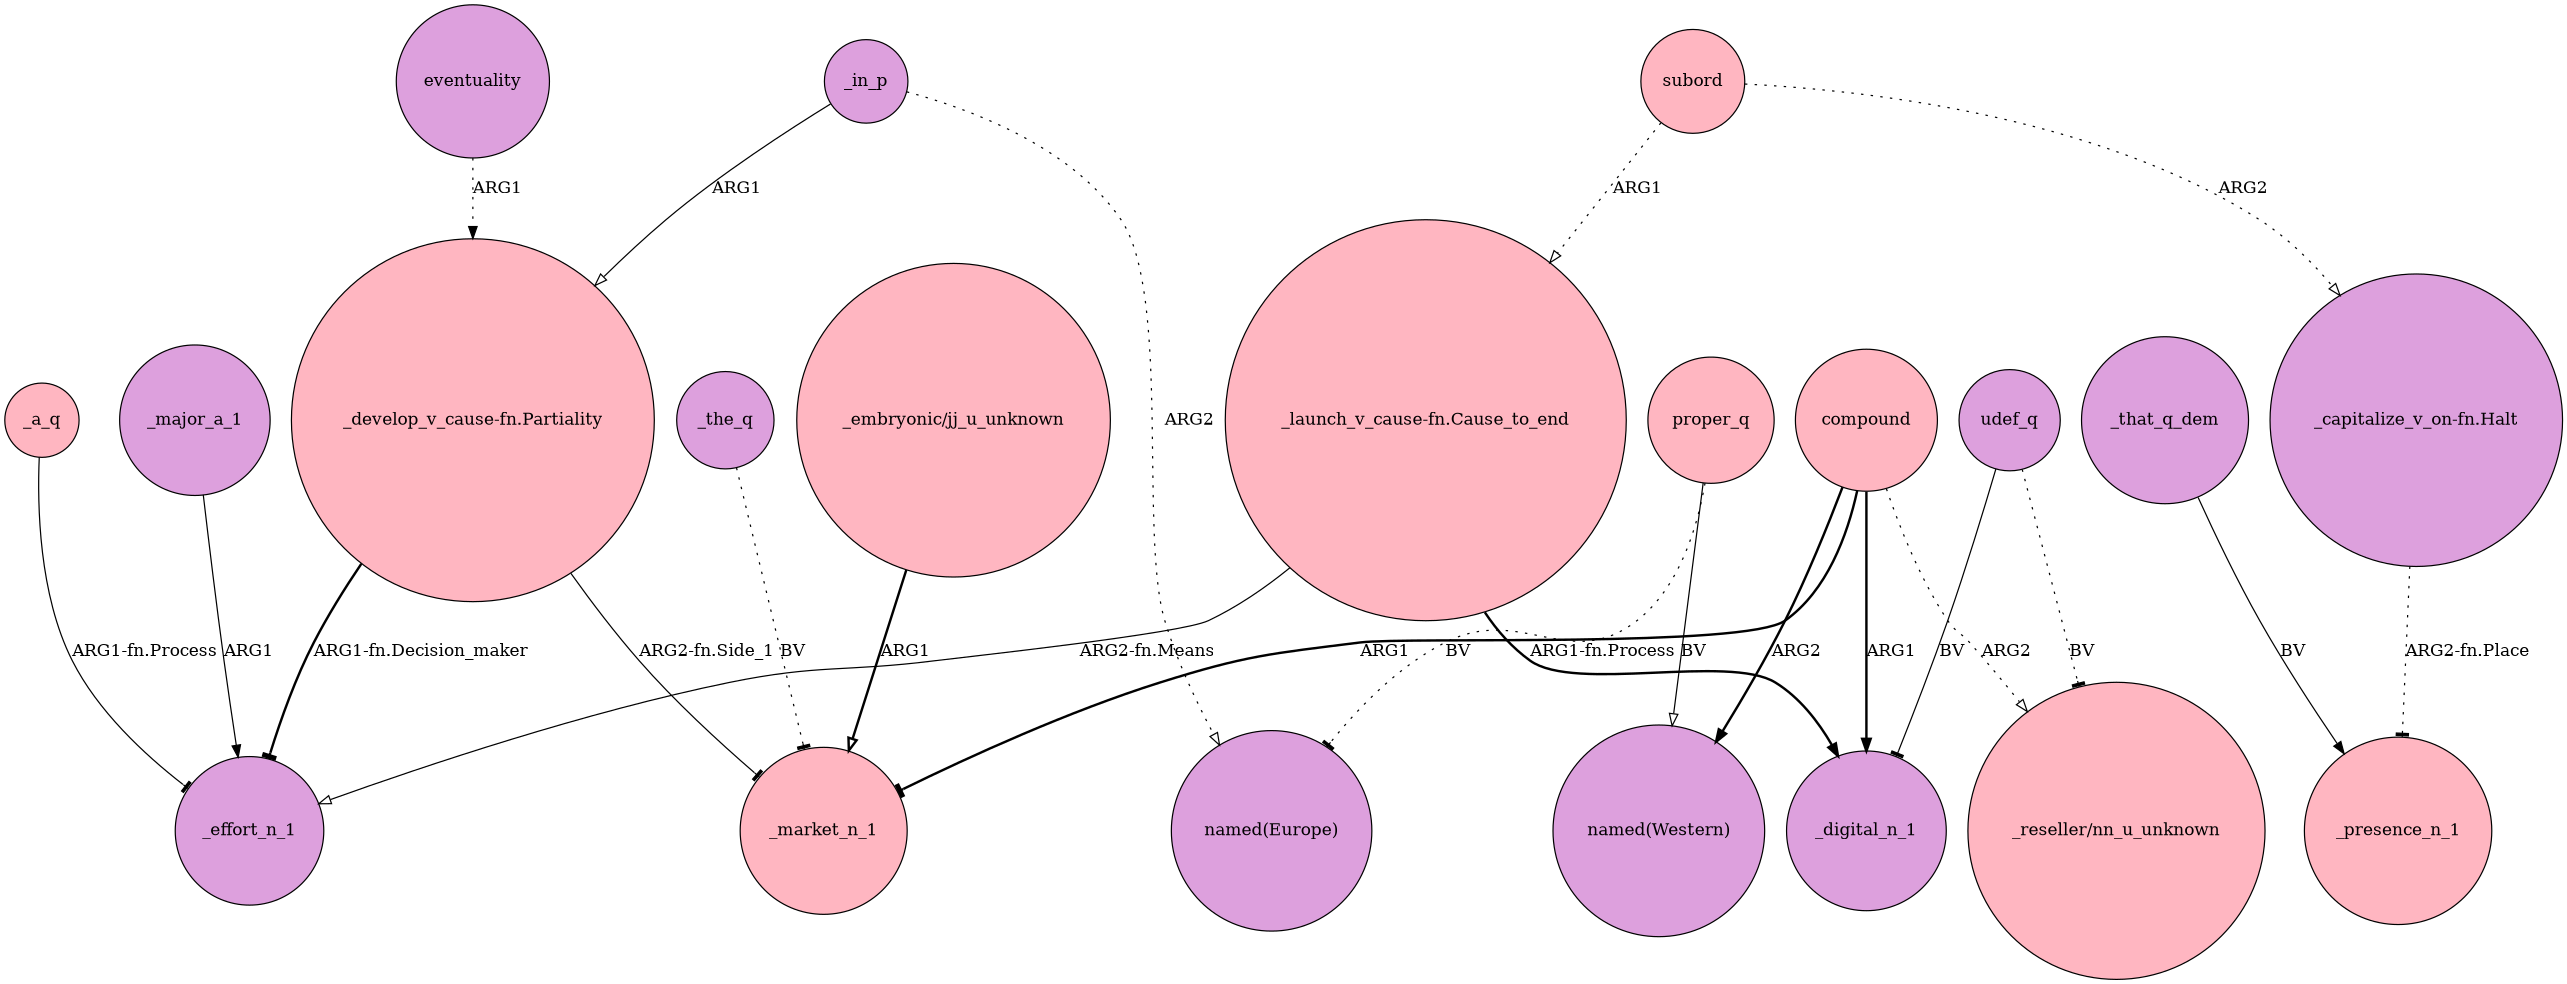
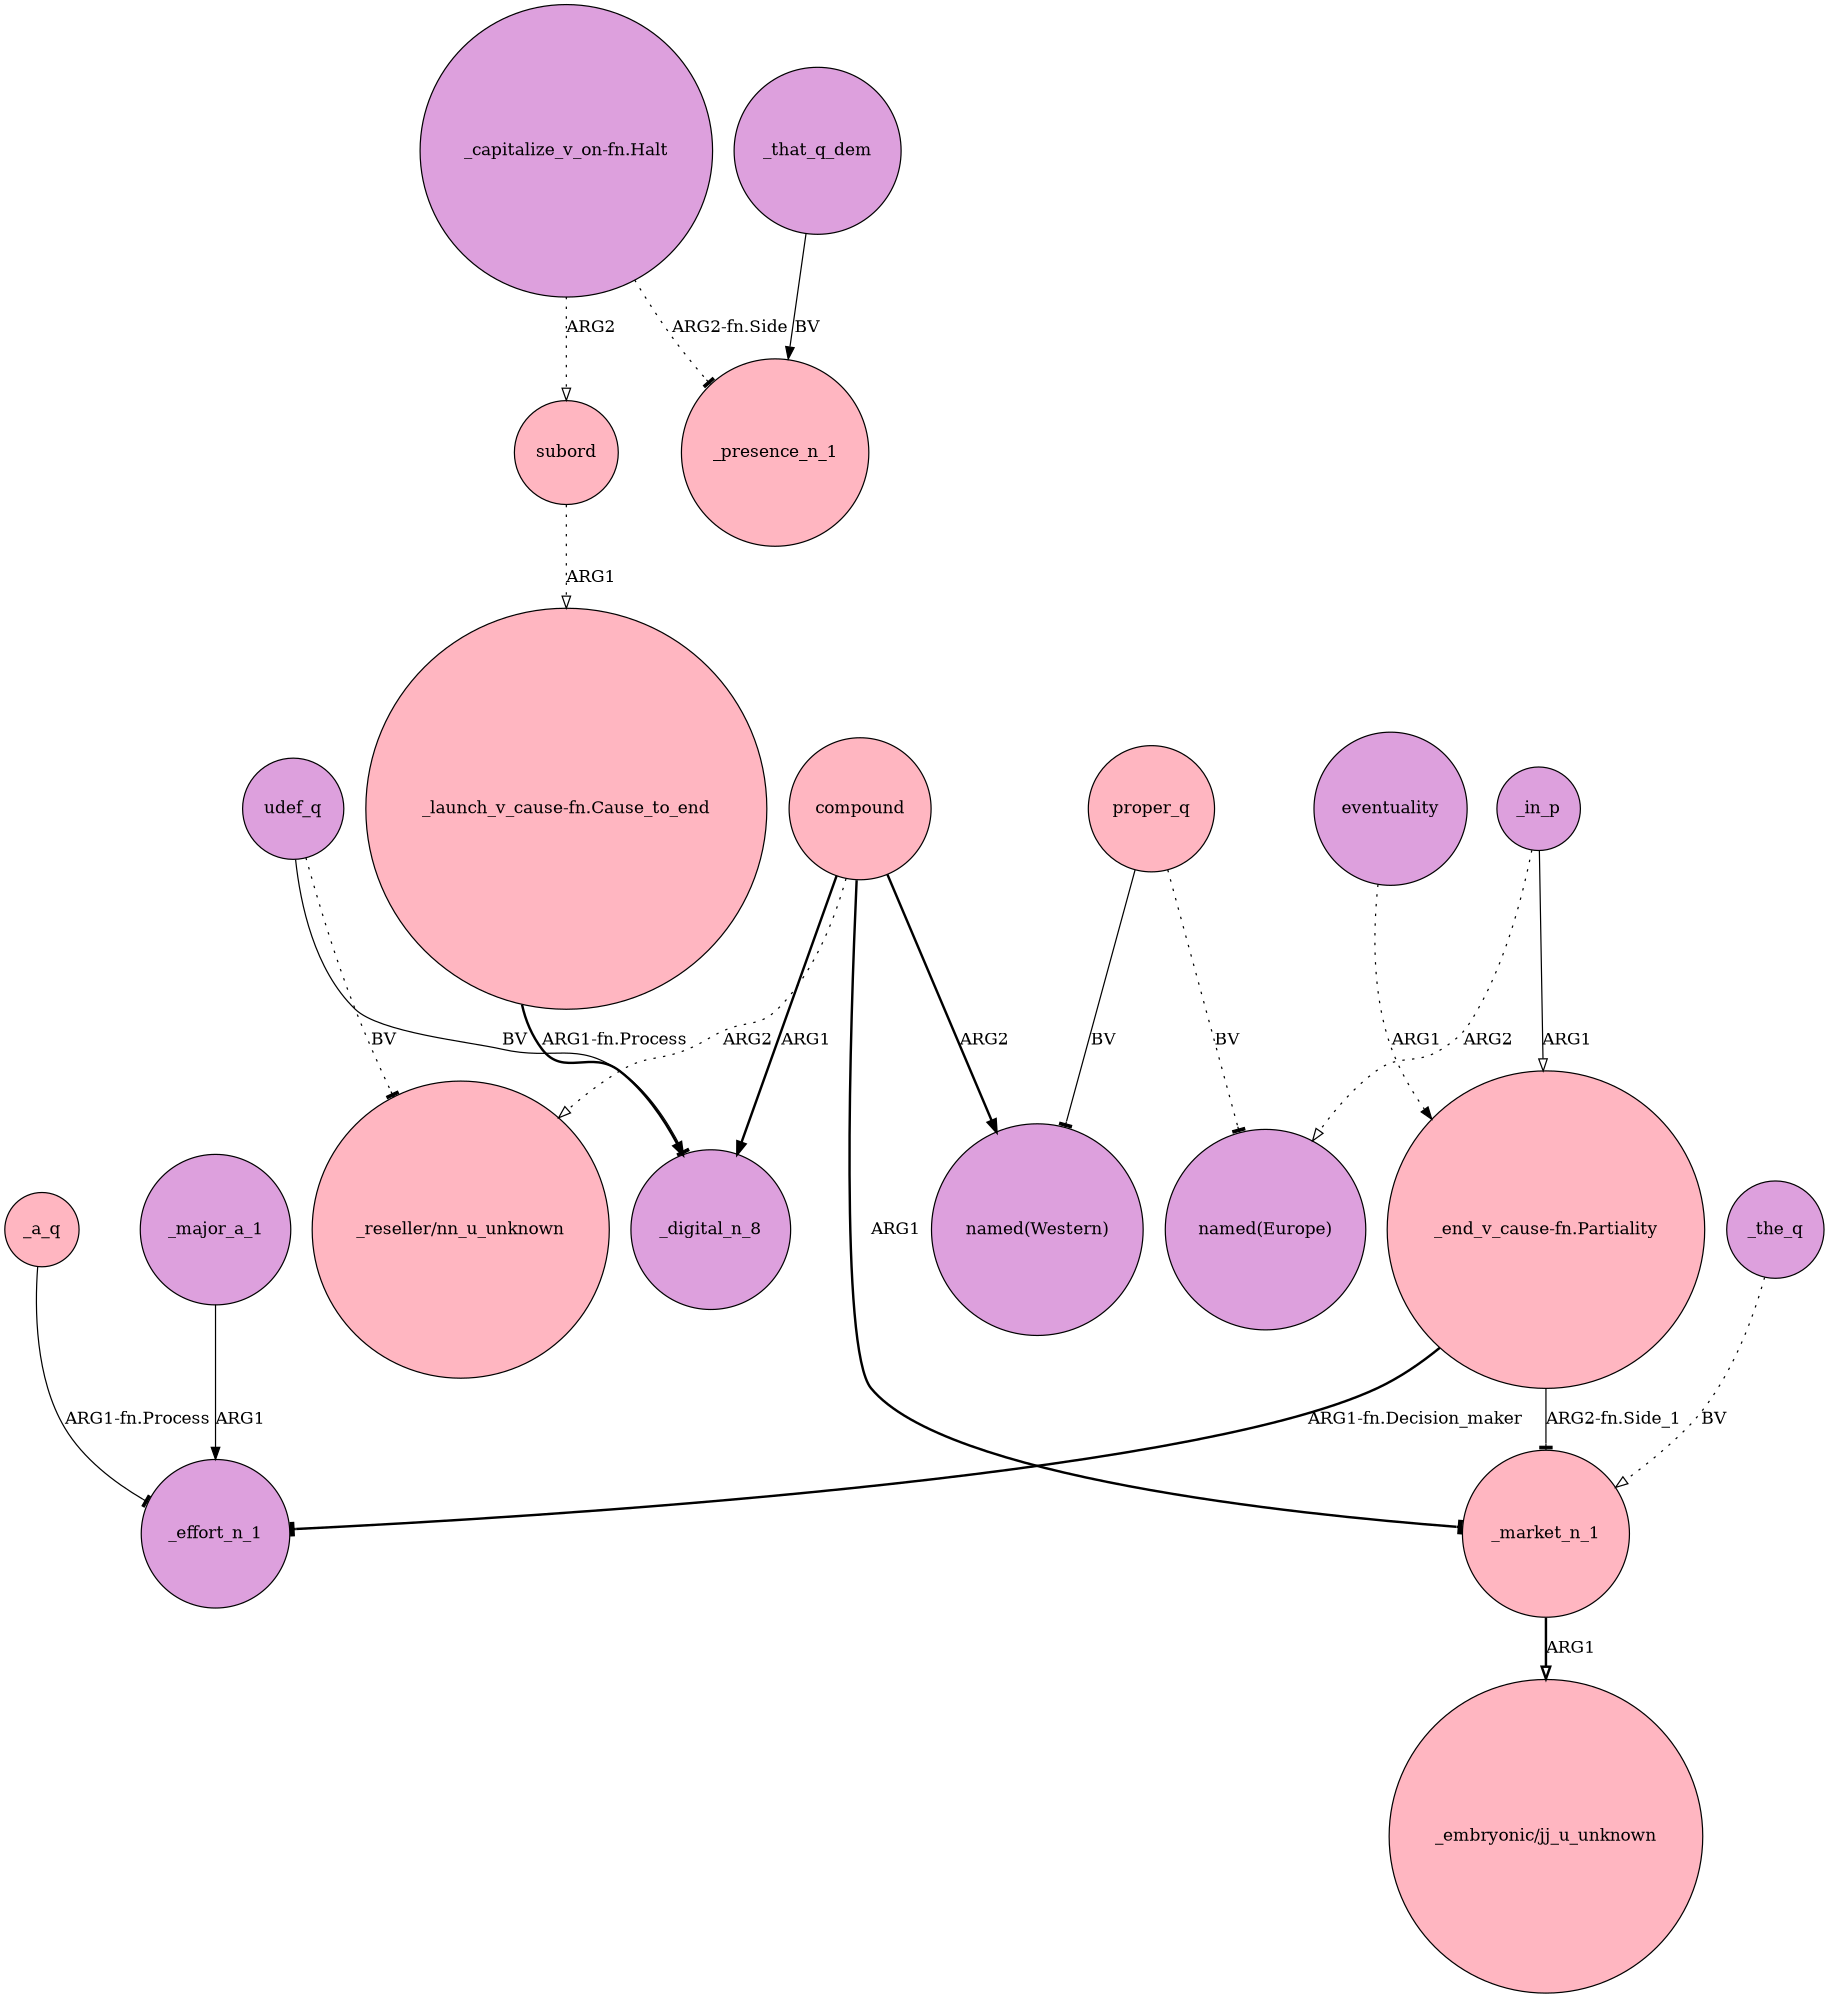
(2059, 133) -> (566, 342)
(473, 420) -> (1546, 1230)
(1688, 598) -> (1101, 996)
(770, 606) -> (1715, 1393)
(2468, 652) -> (730, 328)
(879, 654) -> (1546, 1642)
(811, 670) -> none
(1866, 831) -> (711, 1230)
